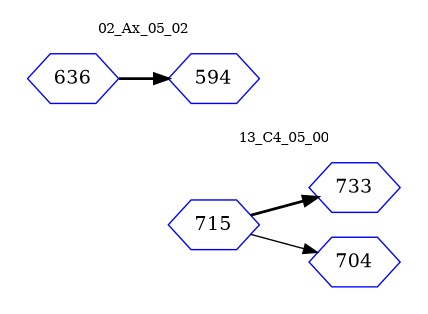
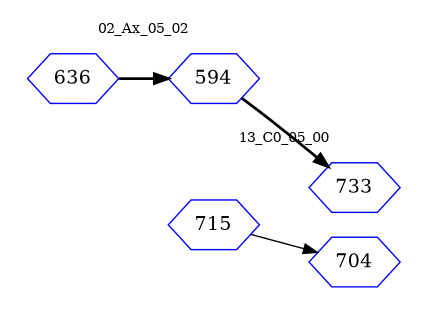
(284, 139) -> (284, 139)
(277, 208) -> (289, 135)
